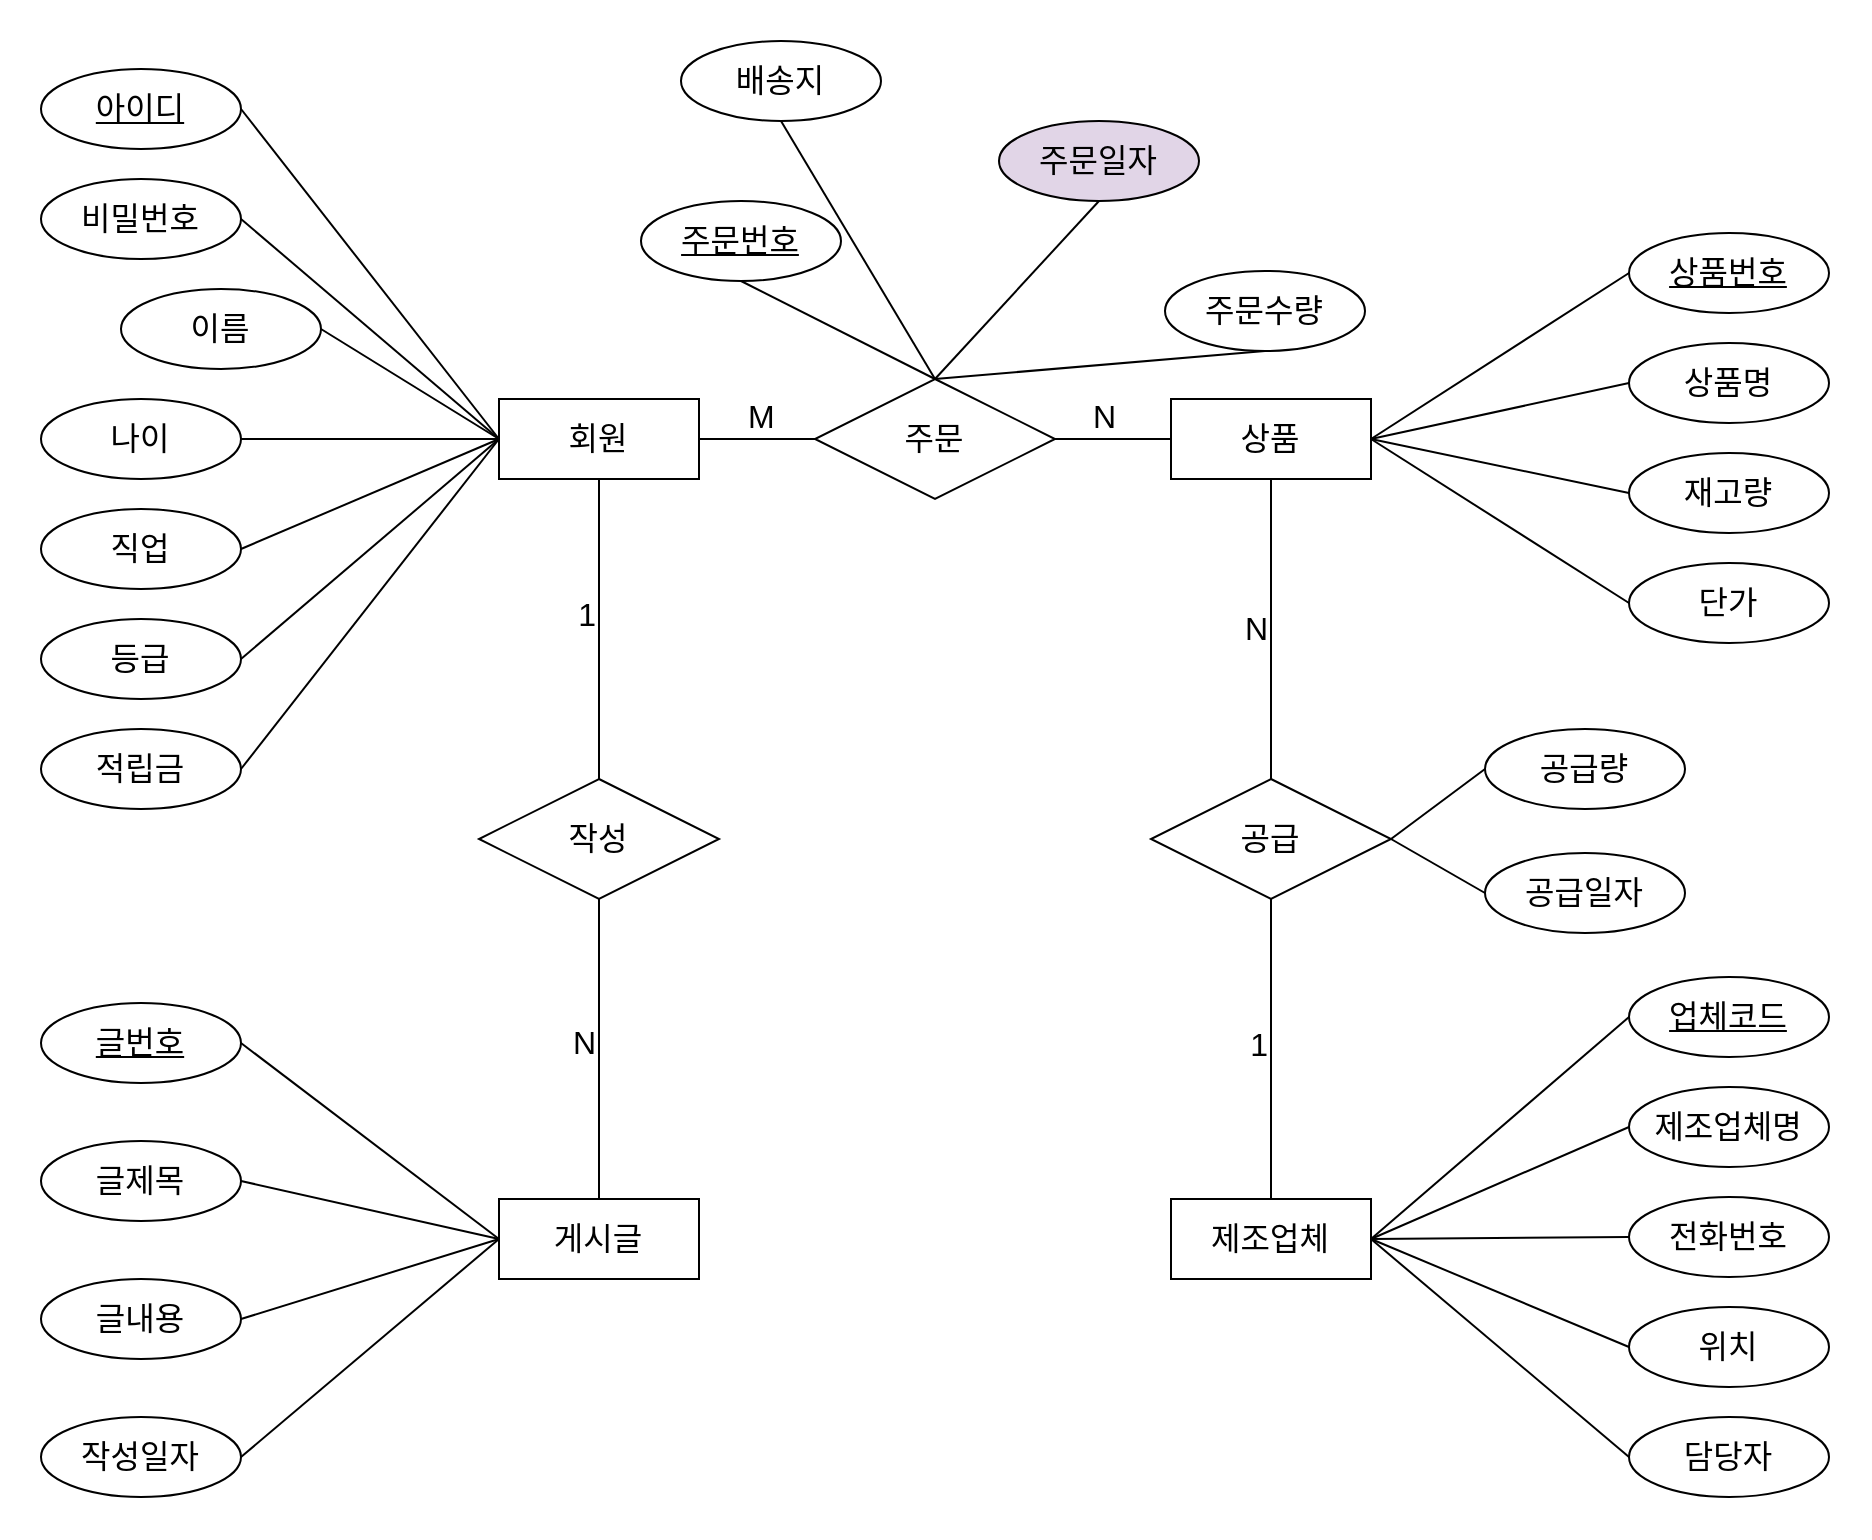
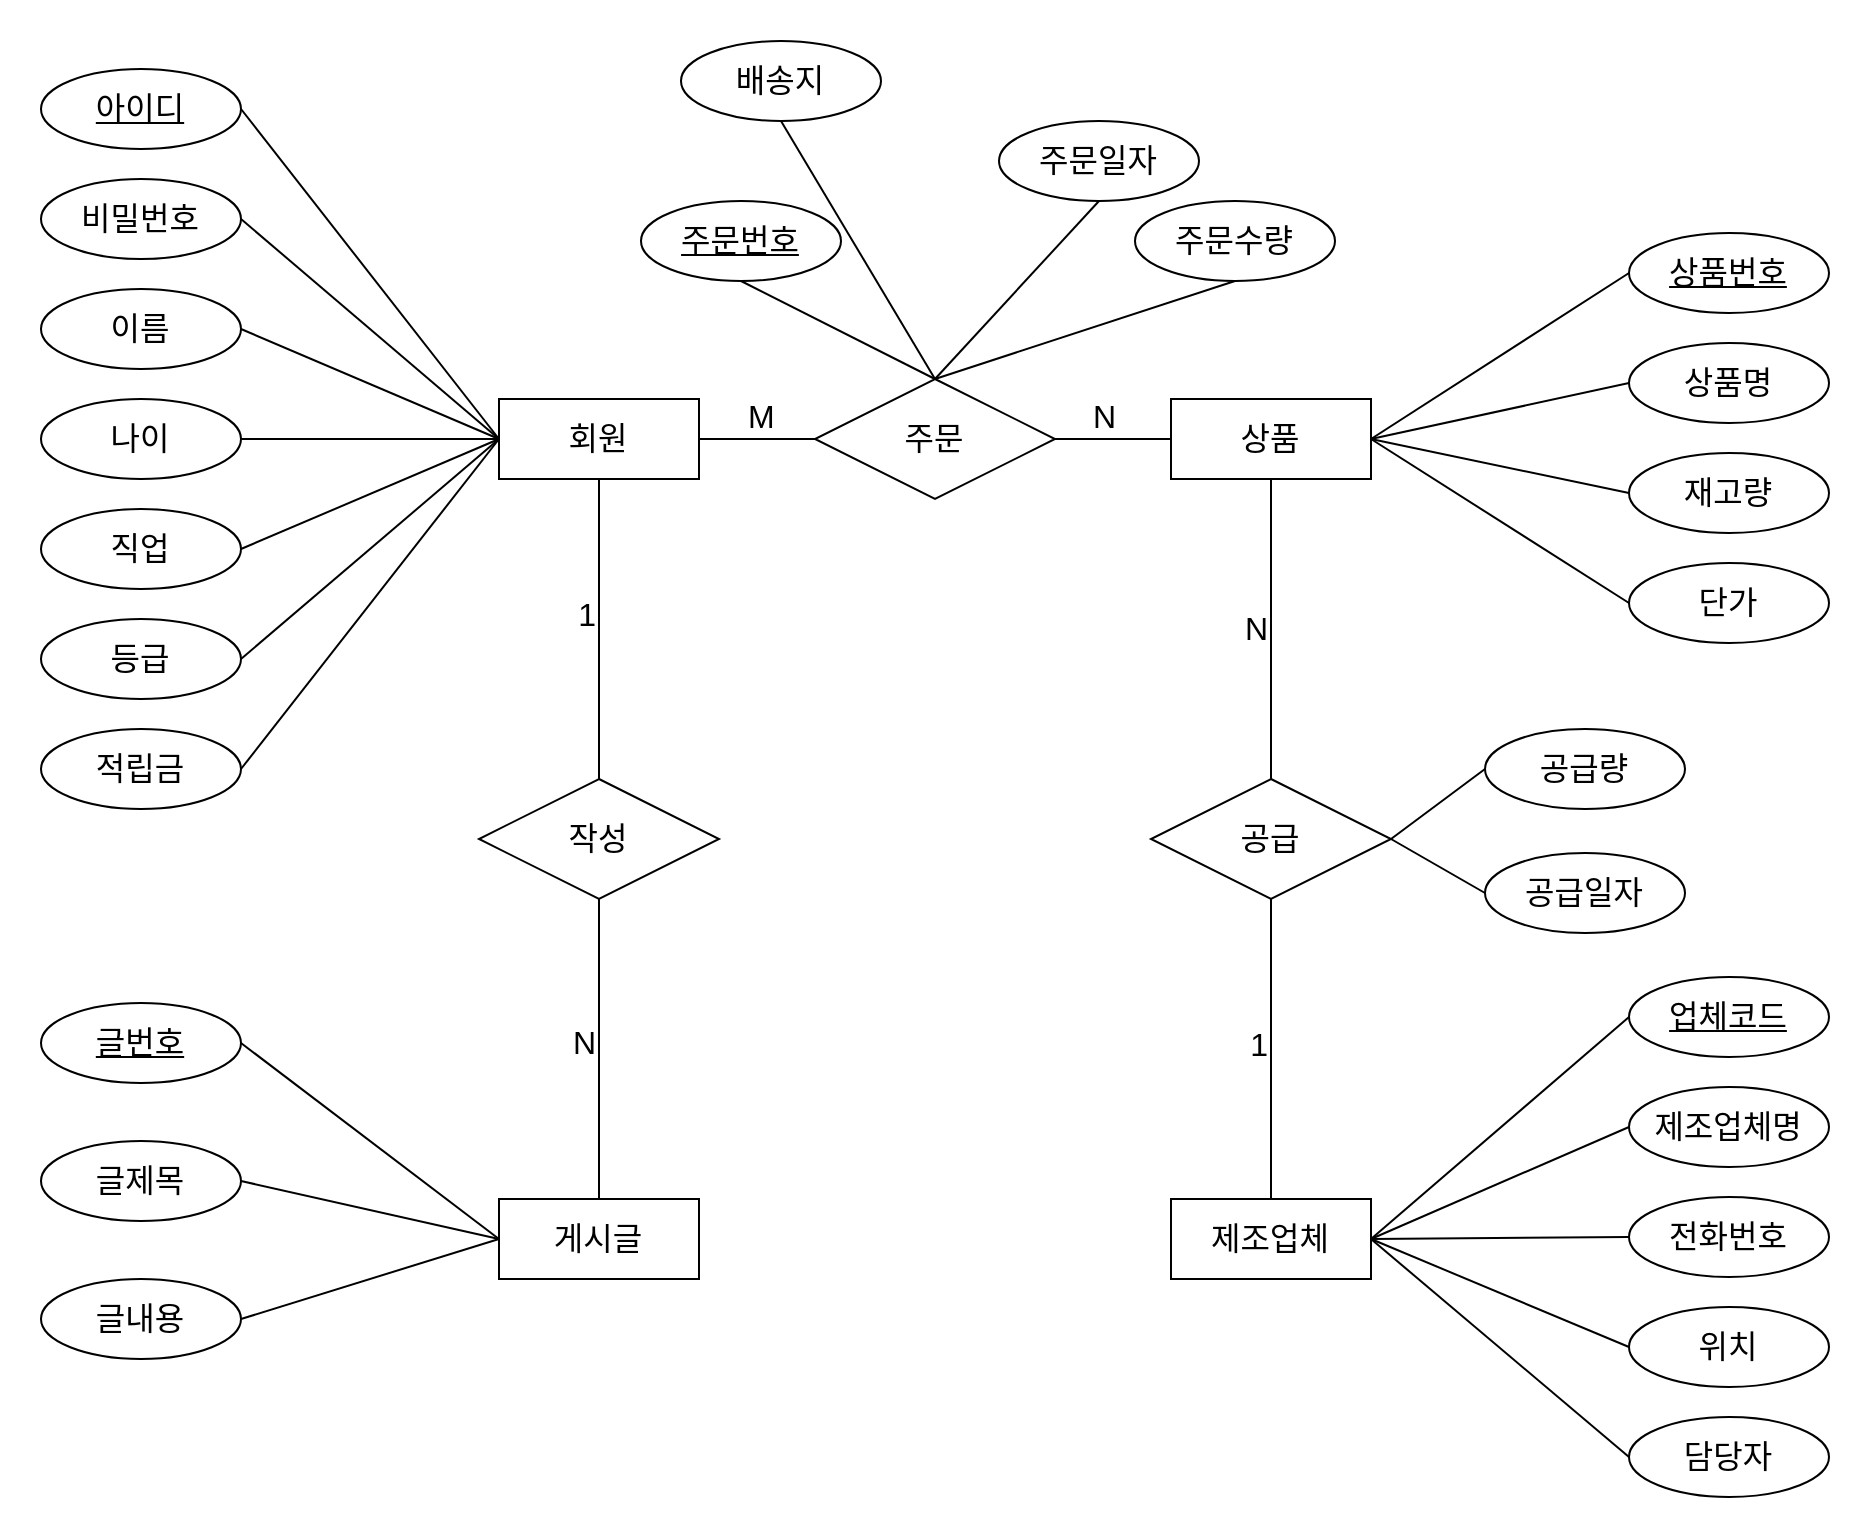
(1099, 161) -> (1099, 161)
(1265, 311) -> (1235, 241)
(221, 329) -> (141, 329)
(368, 1350) -> none
(141, 1457) -> none
